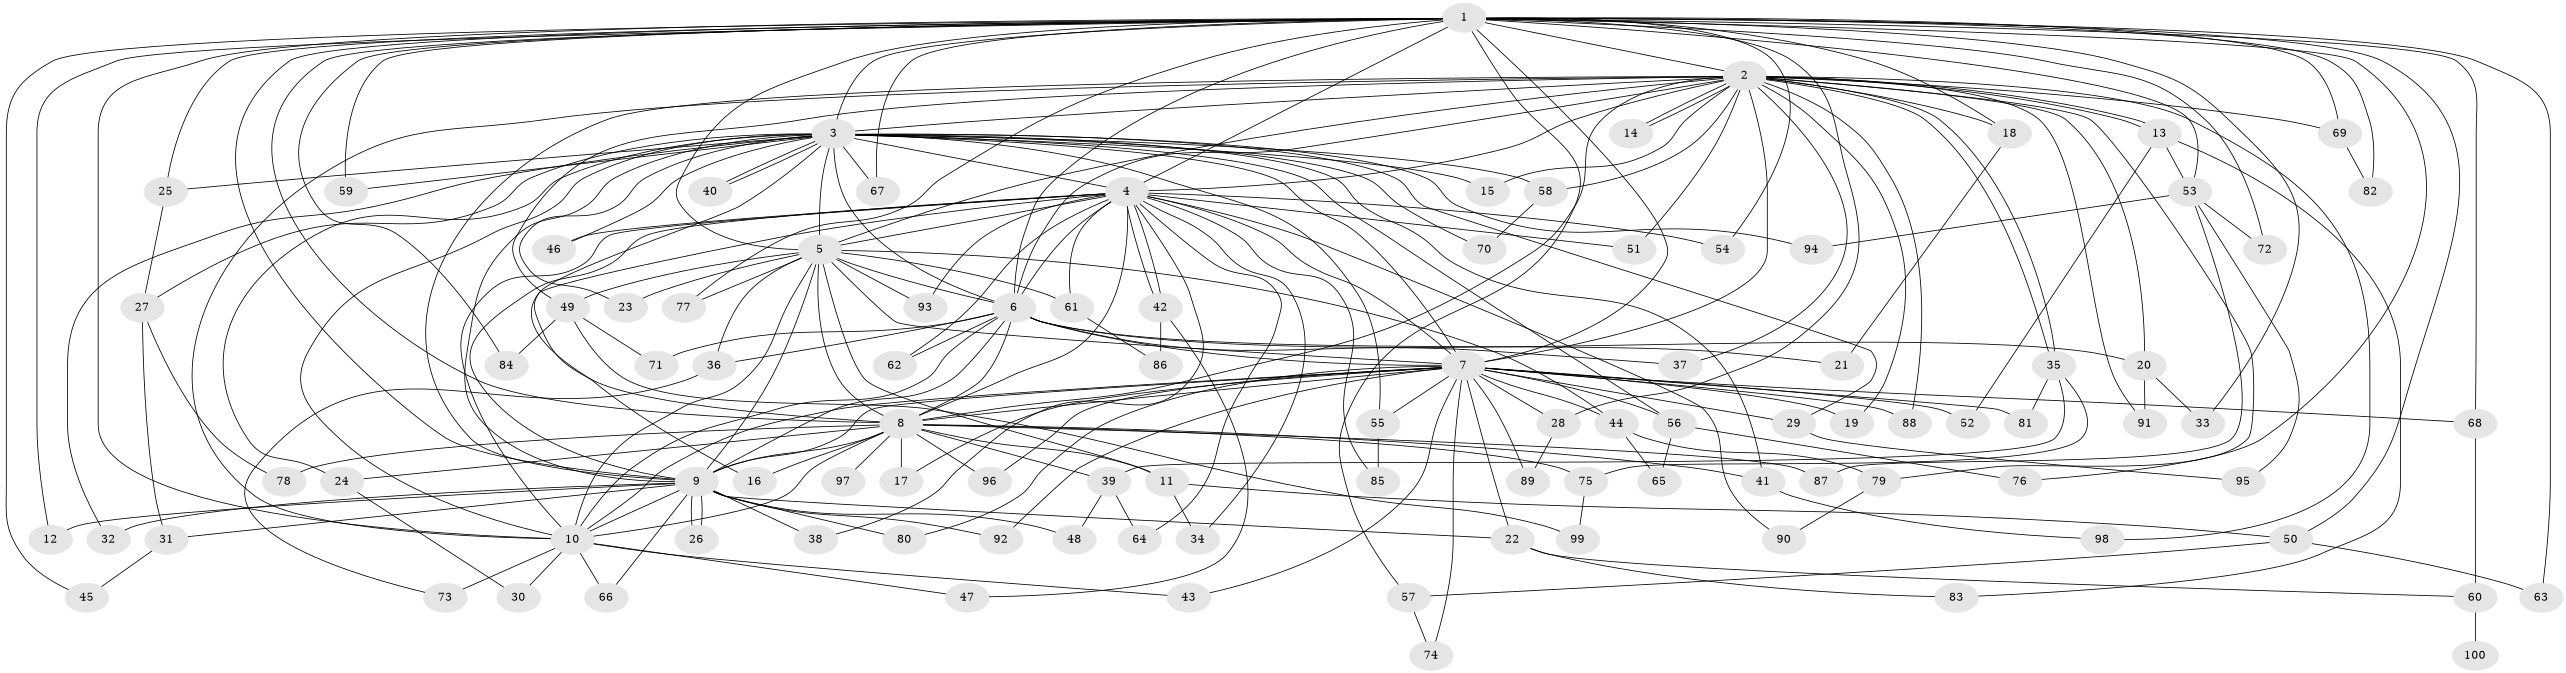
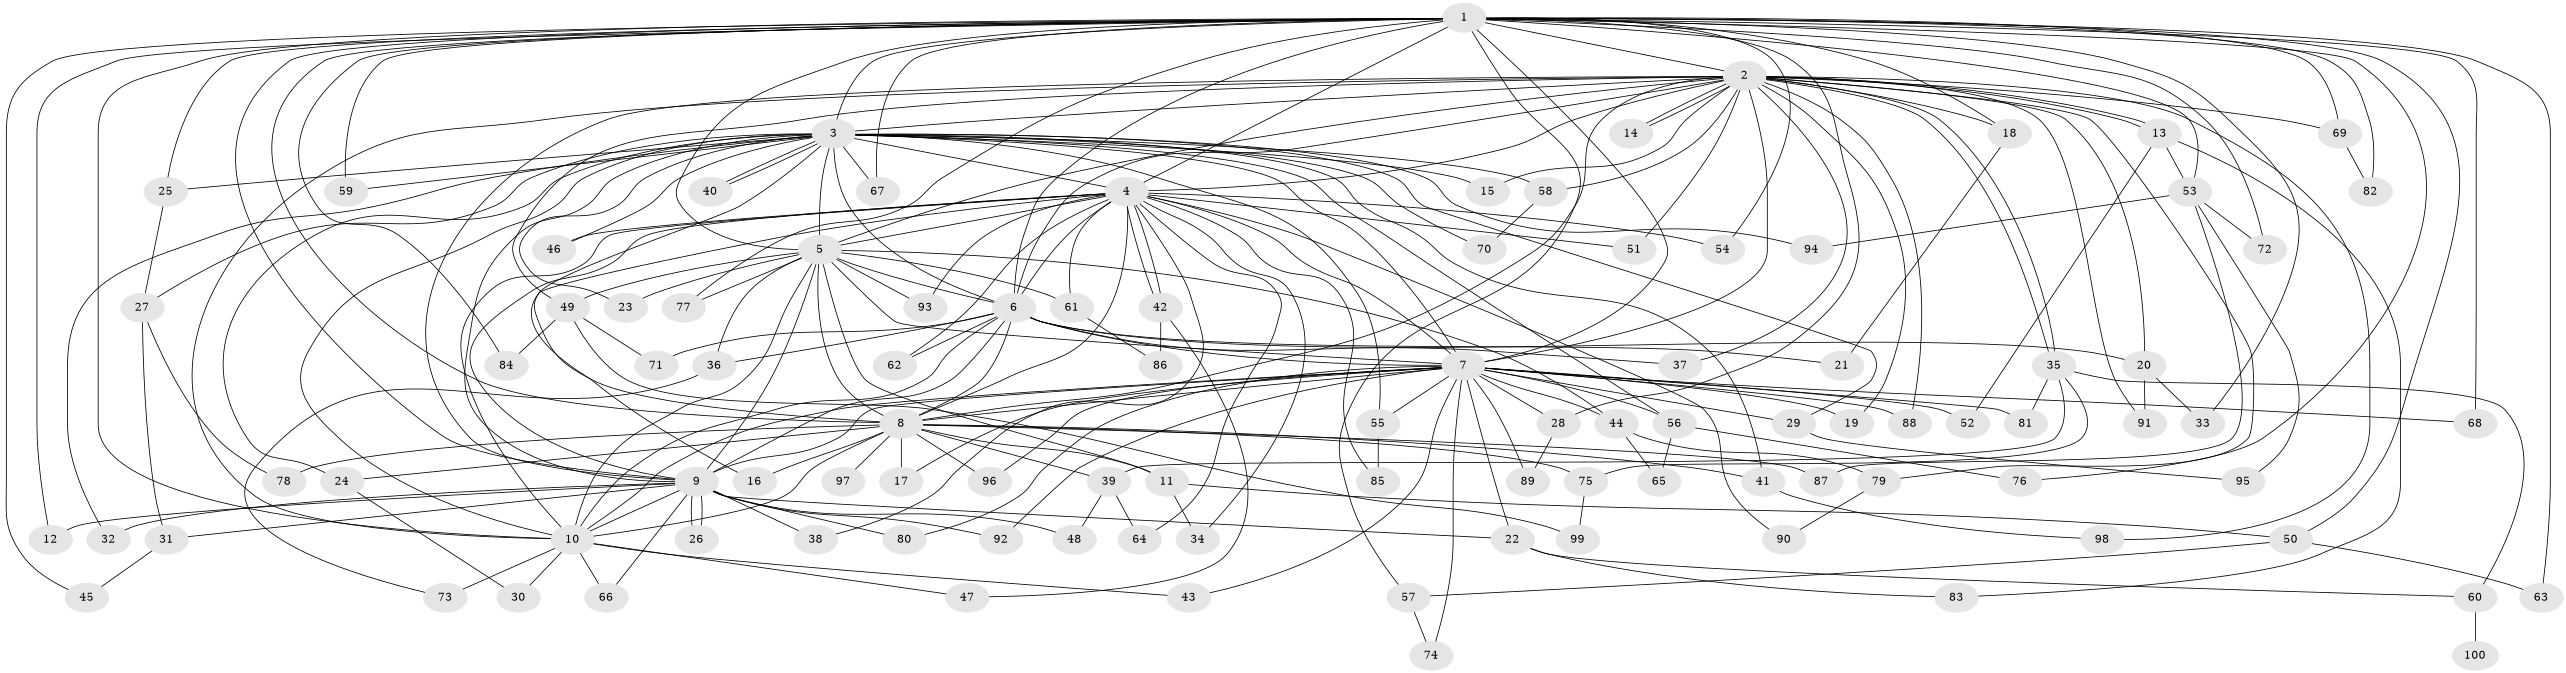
(798, 452) -> none
(2475, 511) -> (2384, 388)
